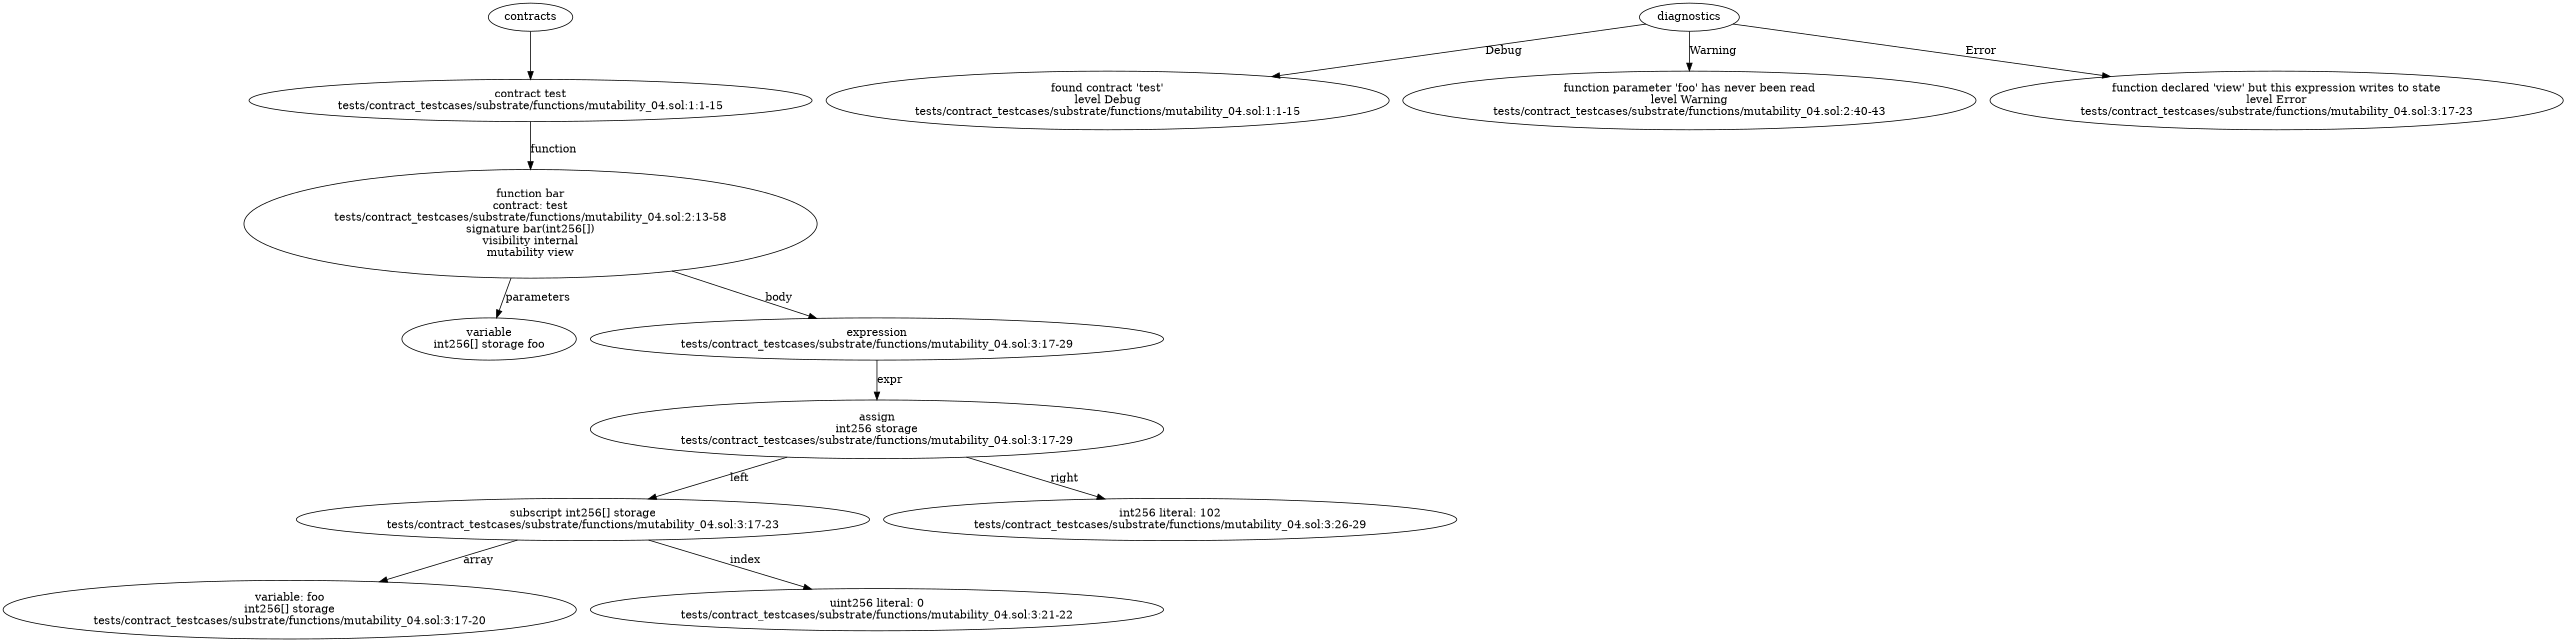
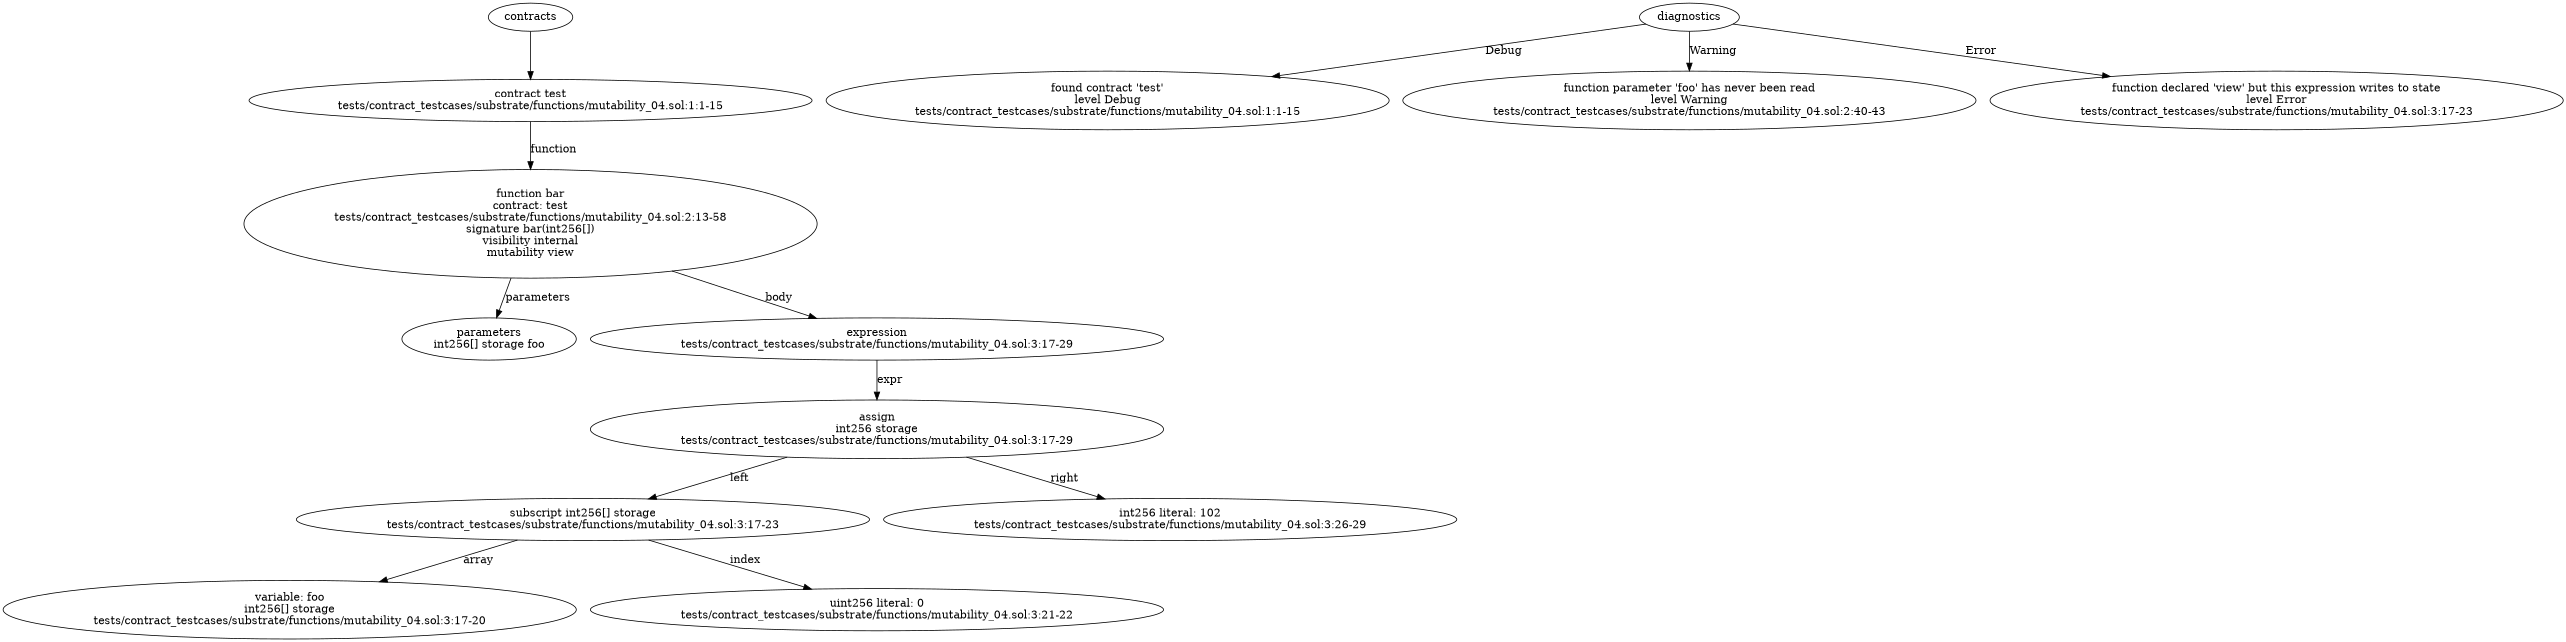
(489, 339) -> (489, 339)
